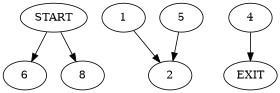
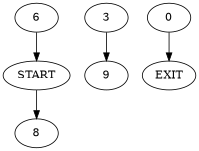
(124, 18) -> (106, 18)
(181, 18) -> none
(250, 18) -> (169, 18)
(41, 43) -> (37, 43)
(170, 75) -> (106, 75)
